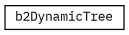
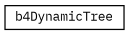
(65, 18) -> (65, 18)
